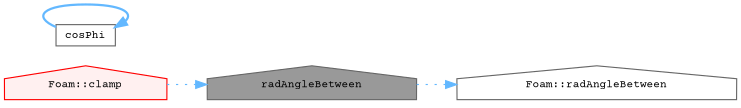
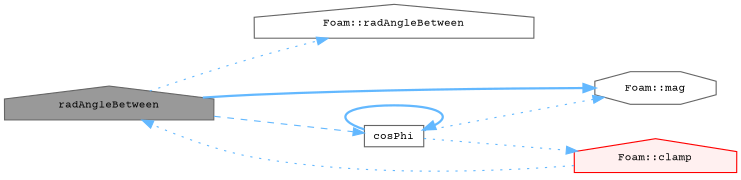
none -> (656, 88)
none -> (283, 124)
none -> (495, 144)
